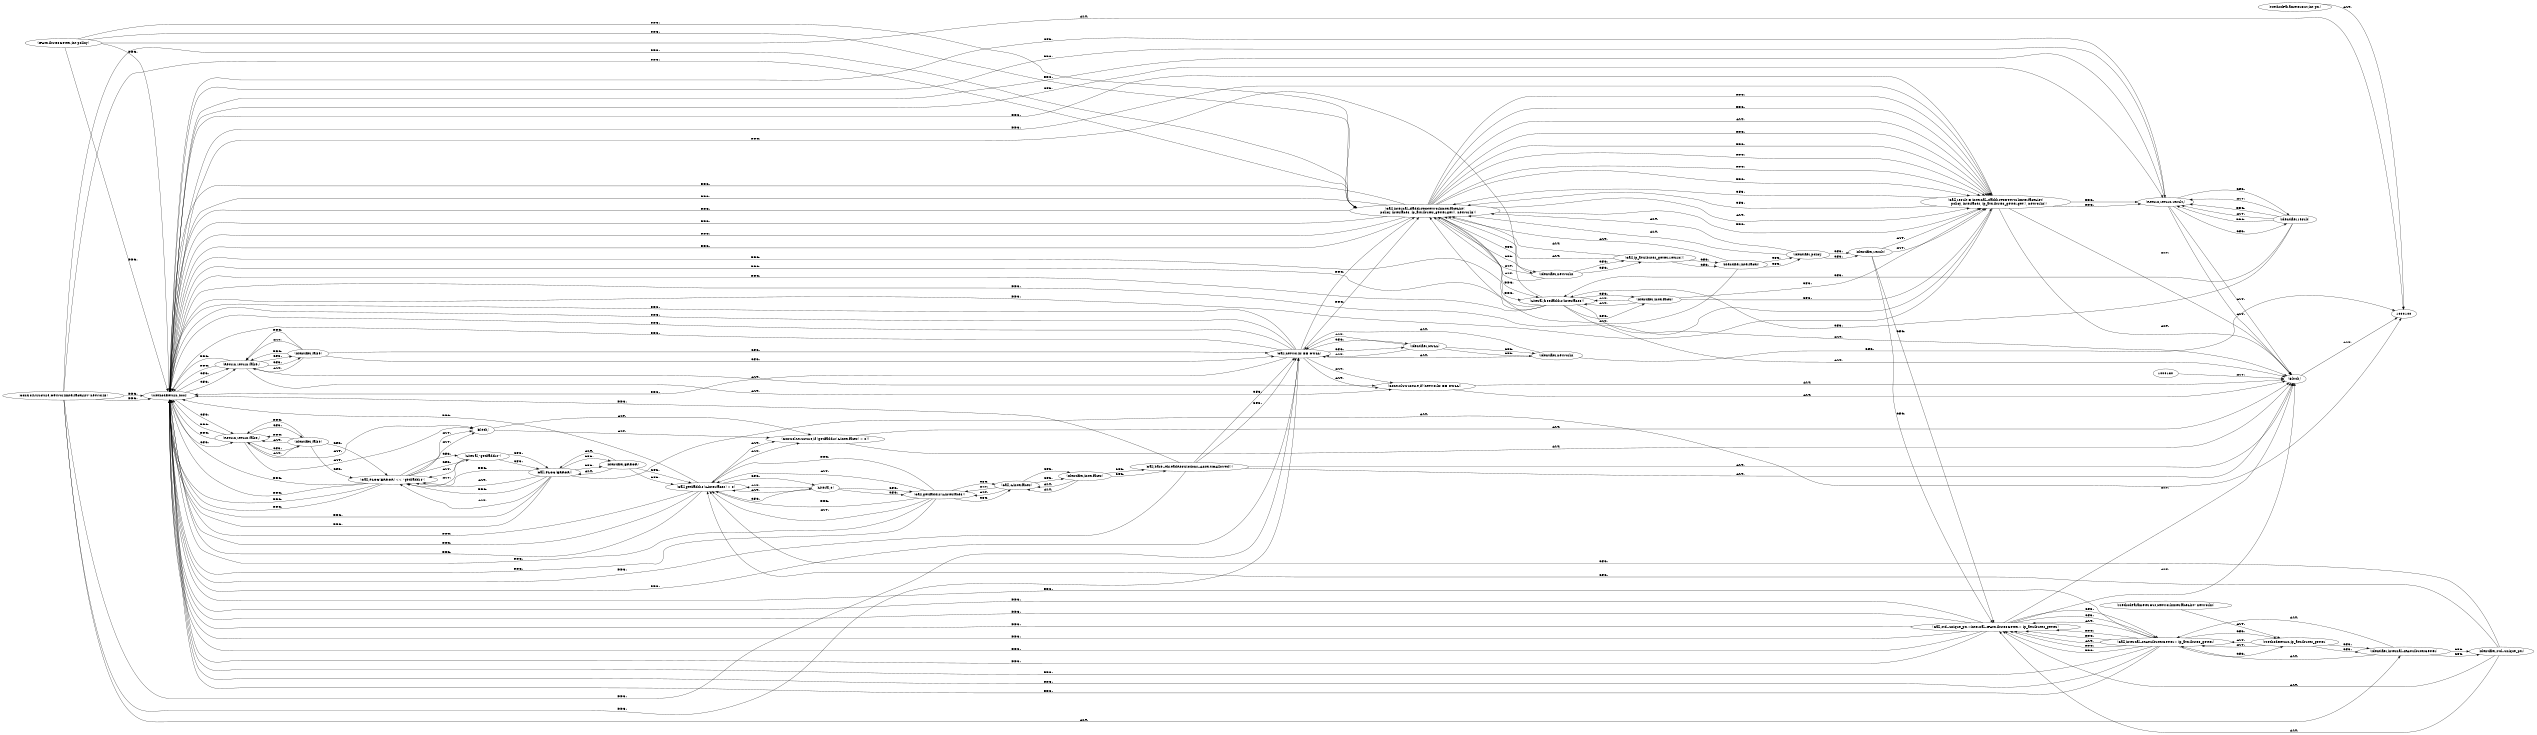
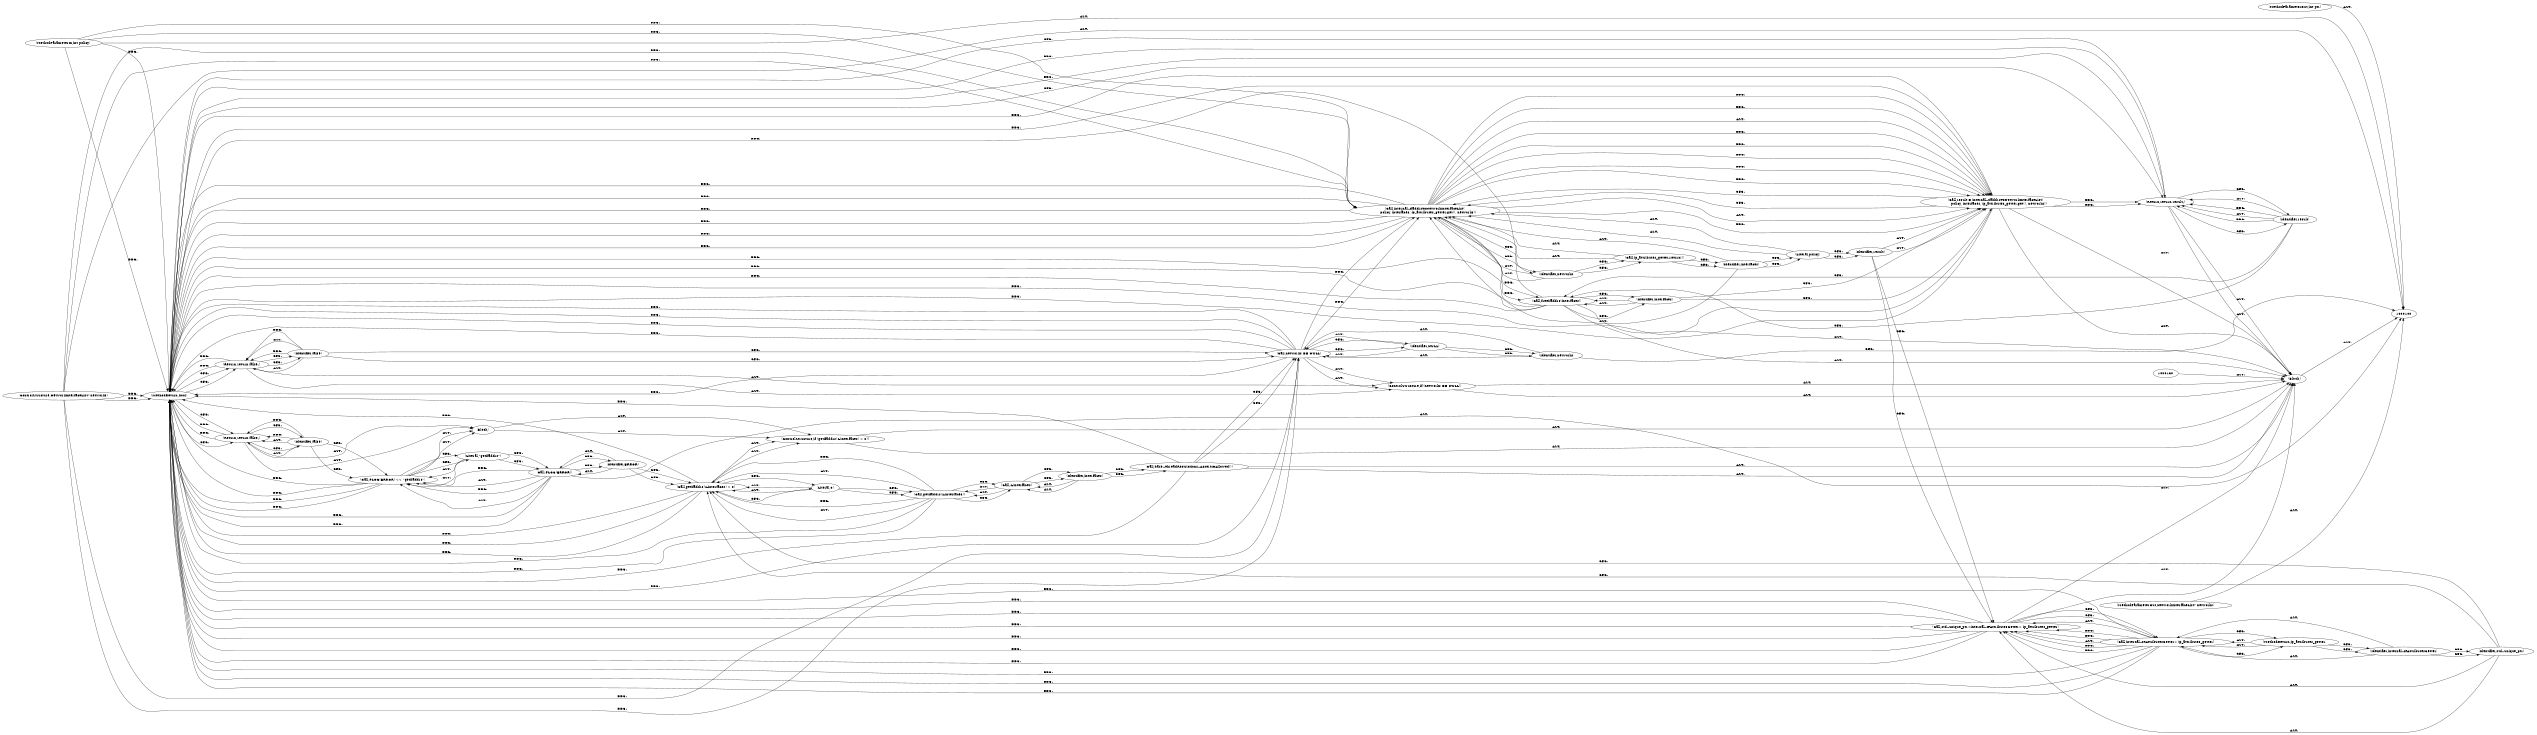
(63, 43) -> (63, 43)
(1808, 255) -> (1808, 255)
(1557, 301) -> (1557, 301)
(2232, 624) -> (2347, 500)
(1113, 722) -> (1225, 31)
